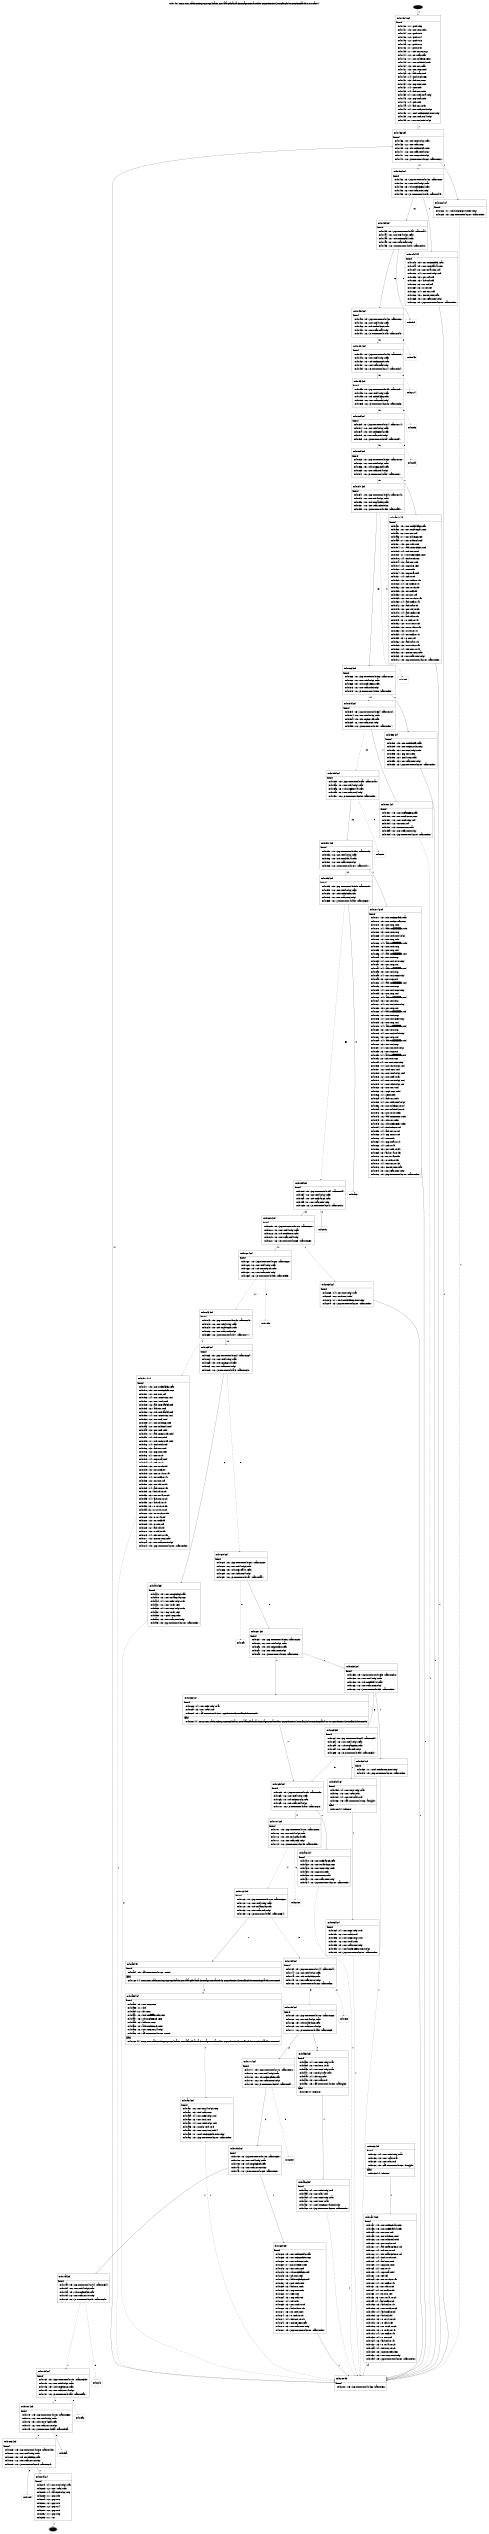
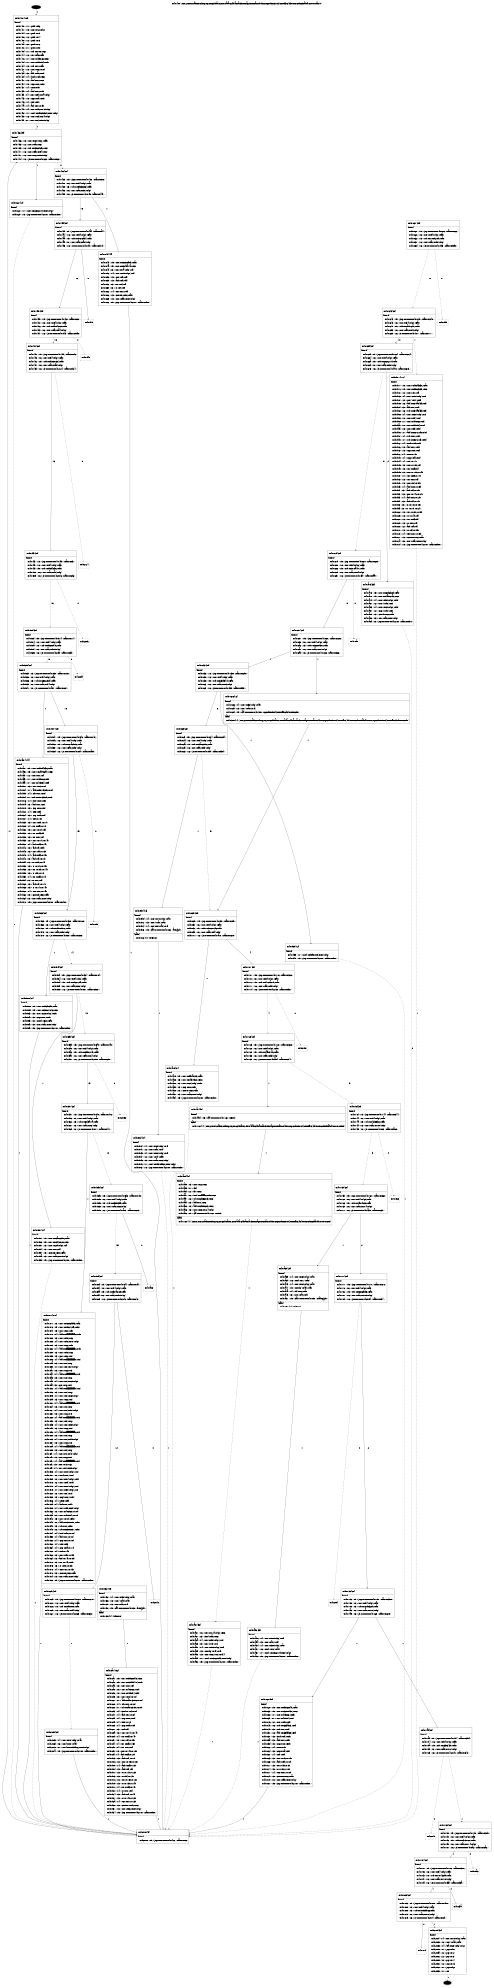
(277, 1247) -> none
(368, 2365) -> (158, 1819)
